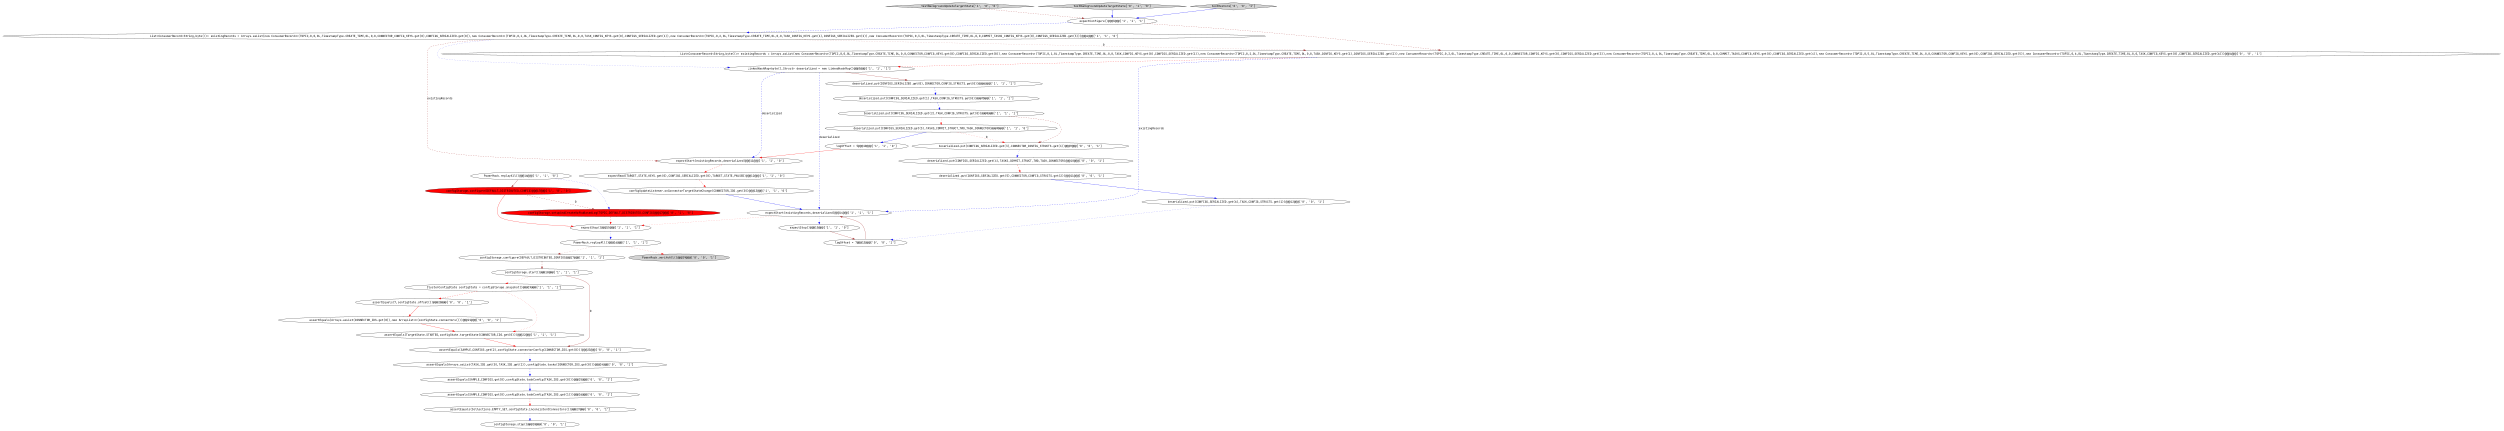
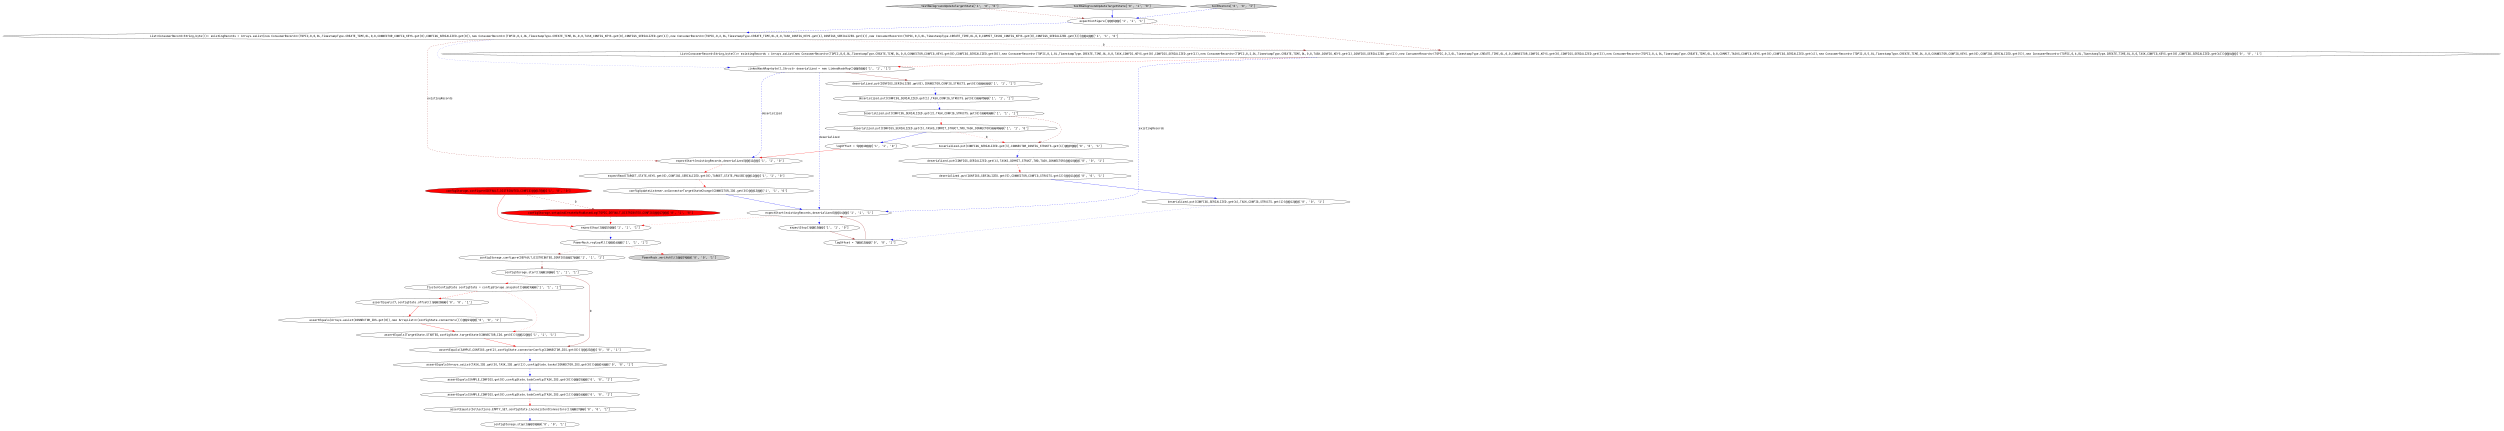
(1178, 13) -> (1178, 13)
(521, 176) -> none
